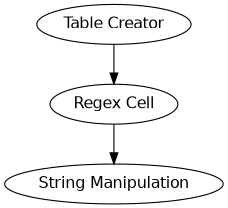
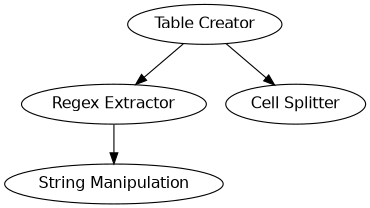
(114, 104) -> (114, 104)
none -> (296, 104)
